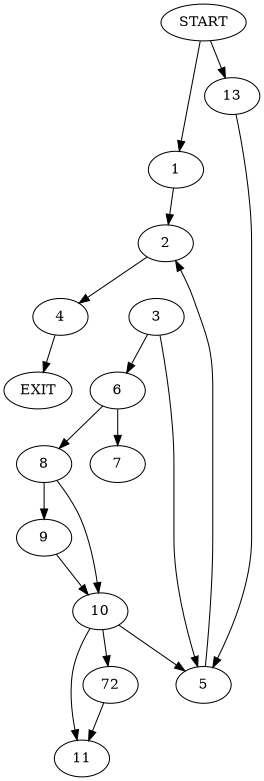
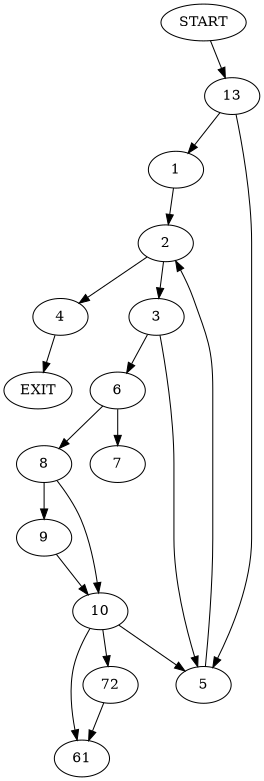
(191, 91) -> (207, 129)
none -> (162, 275)
(82, 758) -> (82, 758)
